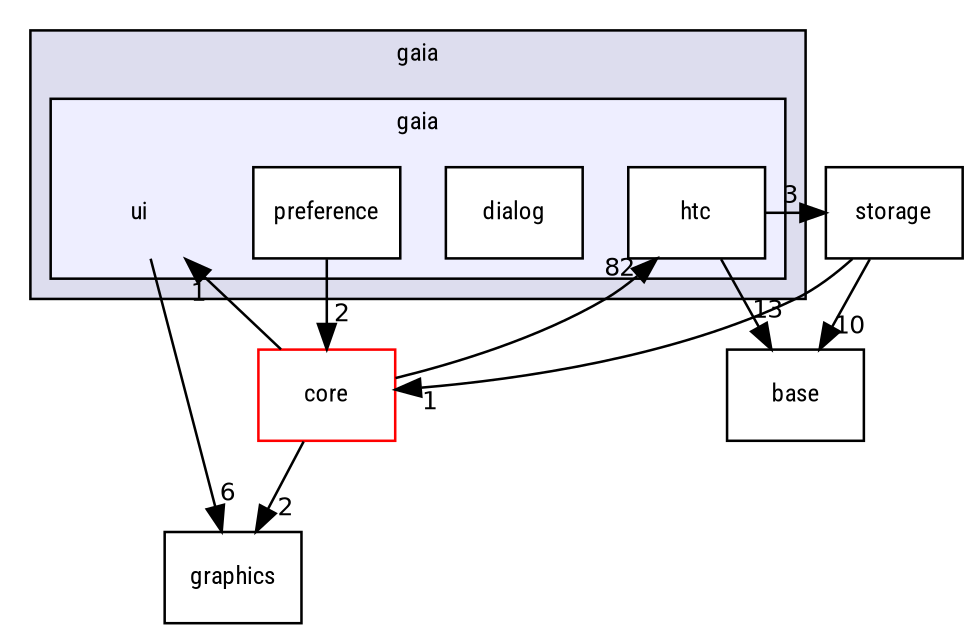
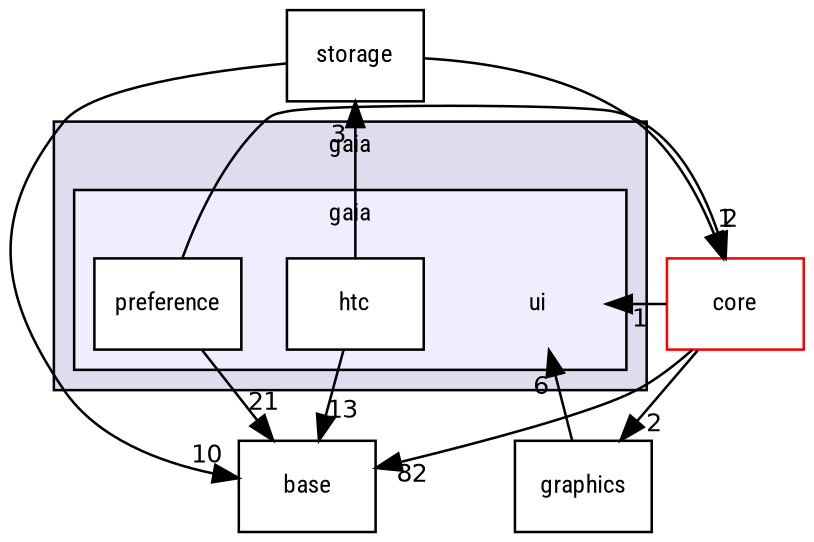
(514, 213) -> none
(522, 339) -> (546, 423)
(183, 383) -> (564, 408)
none -> (230, 385)
